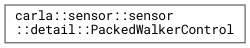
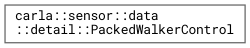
(125, 24) -> (125, 24)
